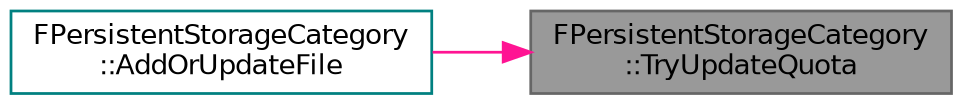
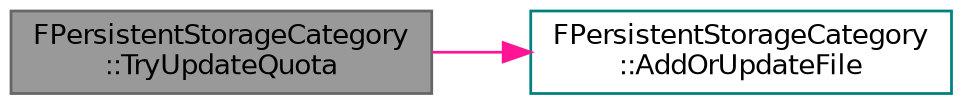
(468, 52) -> (468, 52)
